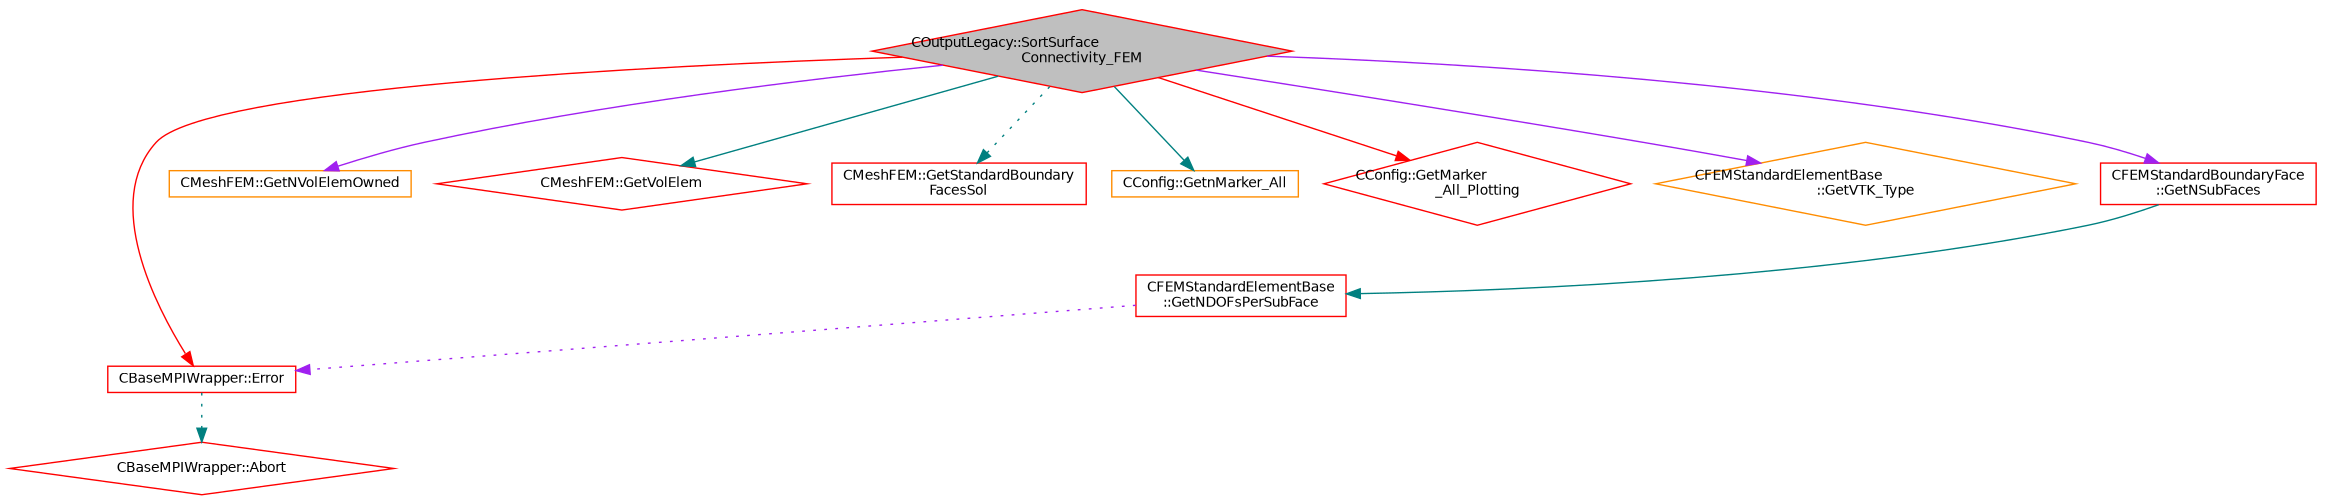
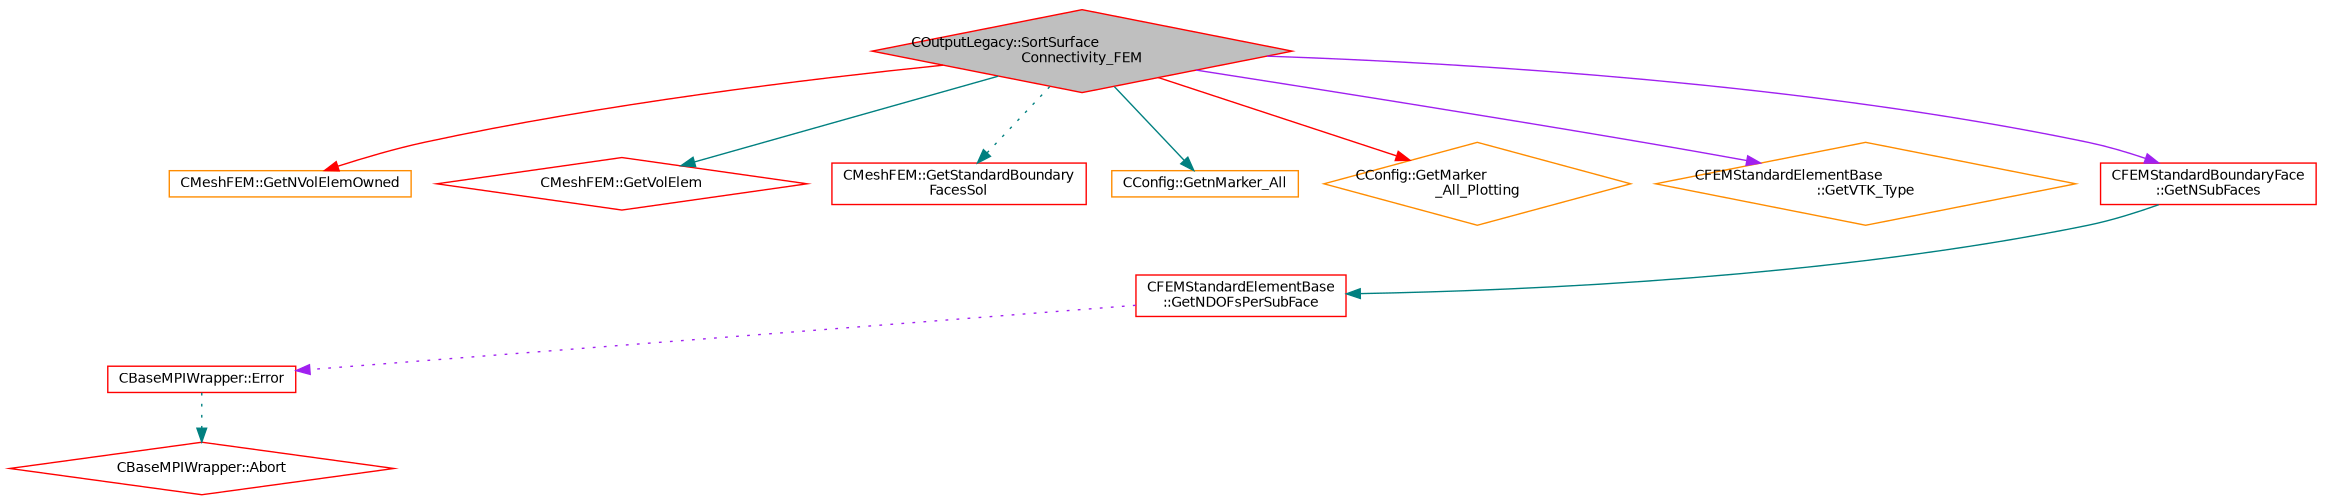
(412, 87) -> none
(638, 104) -> (638, 104)
(1477, 184) -> (1477, 184)
